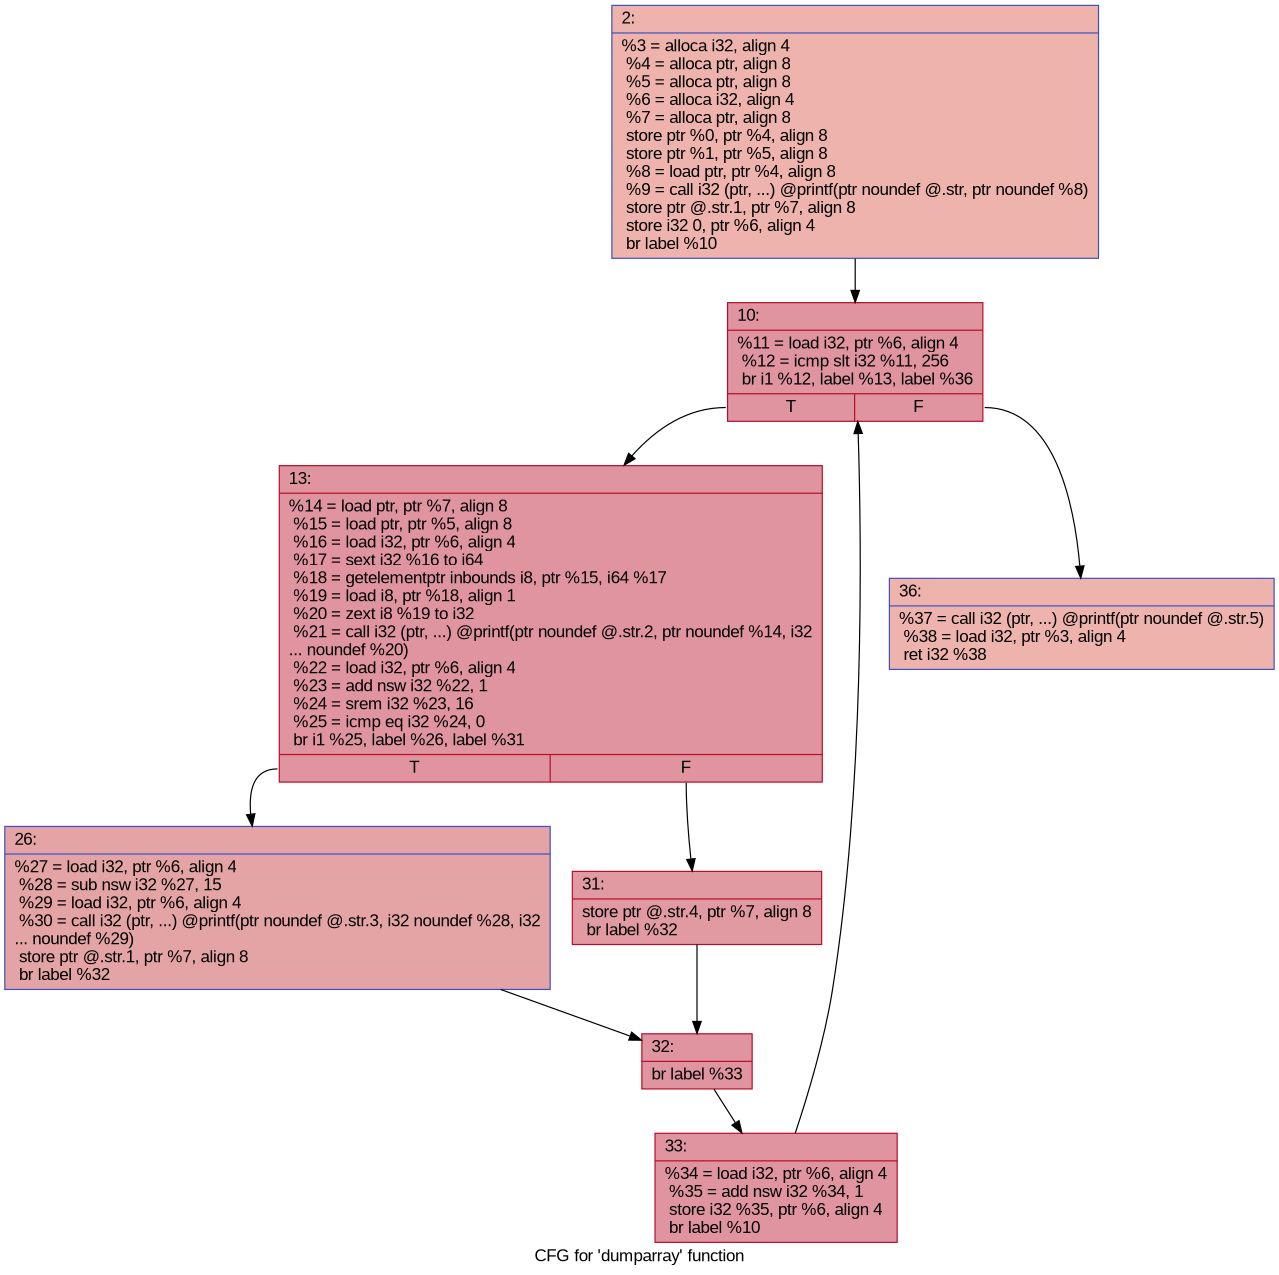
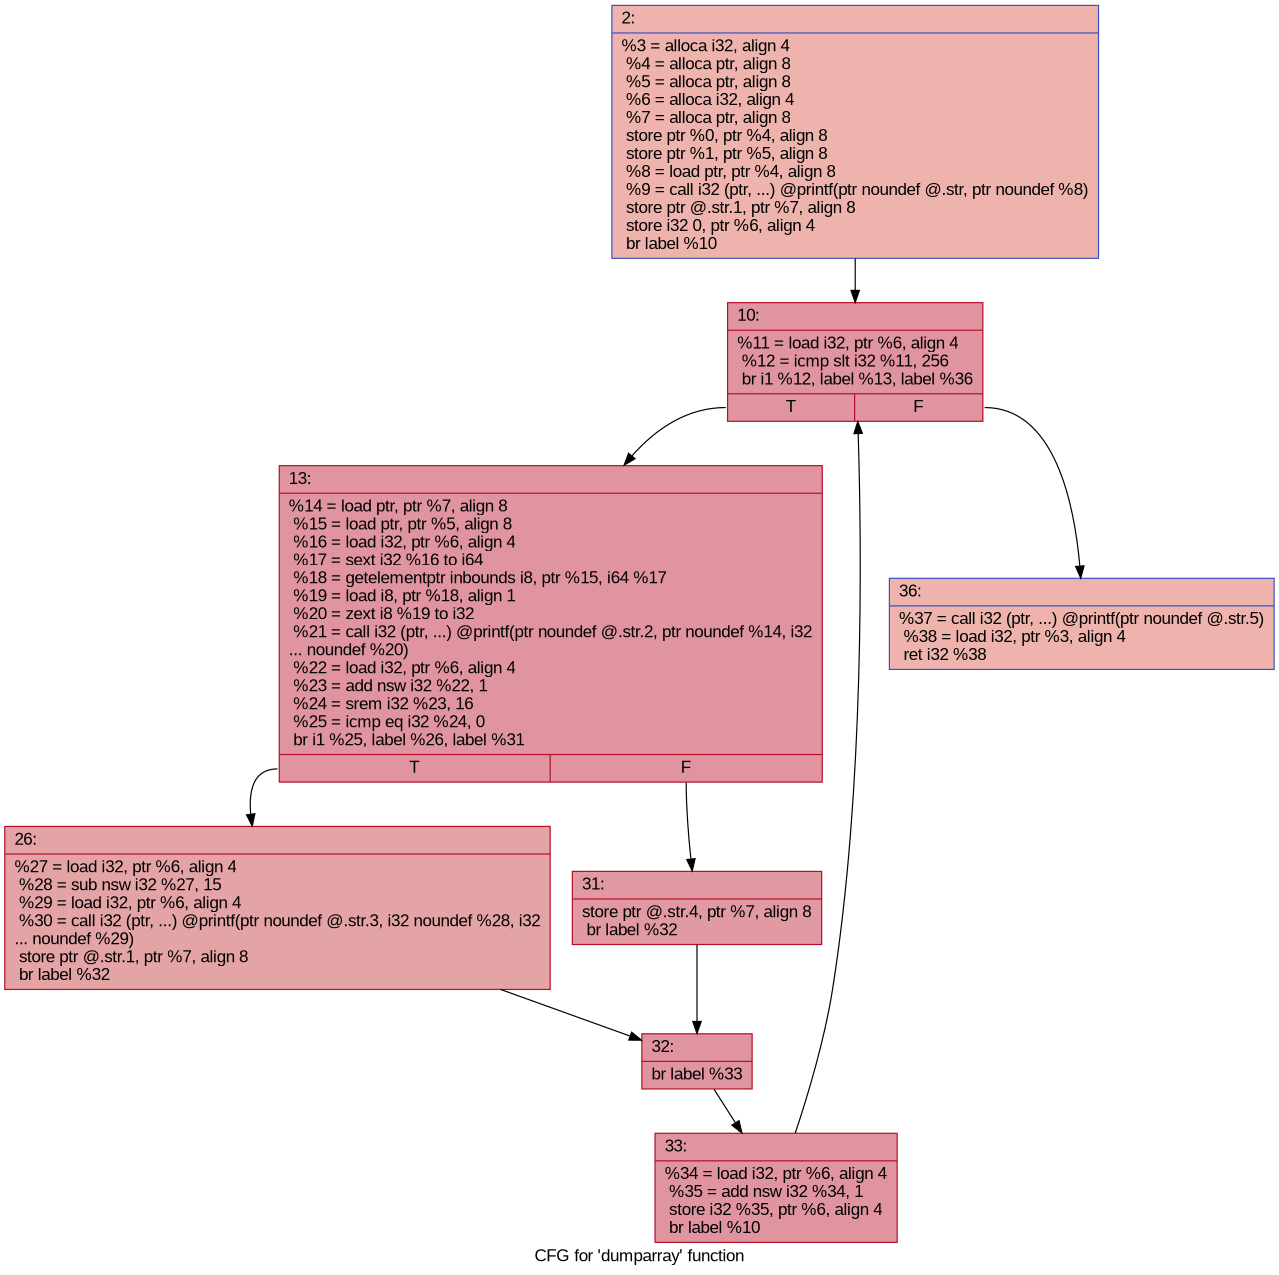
(277, 908) -> (277, 908)
